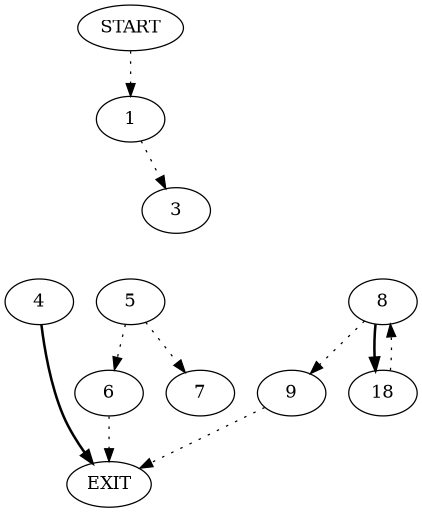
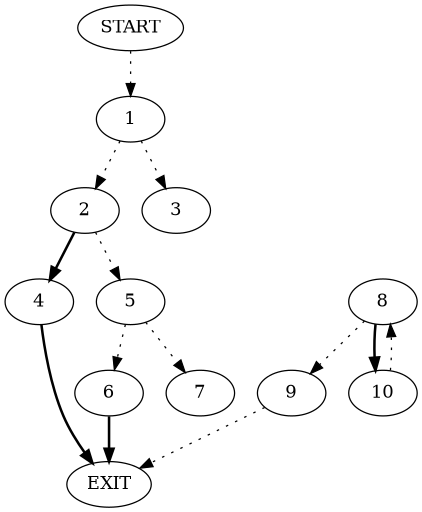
none -> (85, 210)
(383, 393) -> (383, 393)
(109, 433) -> (109, 433)
